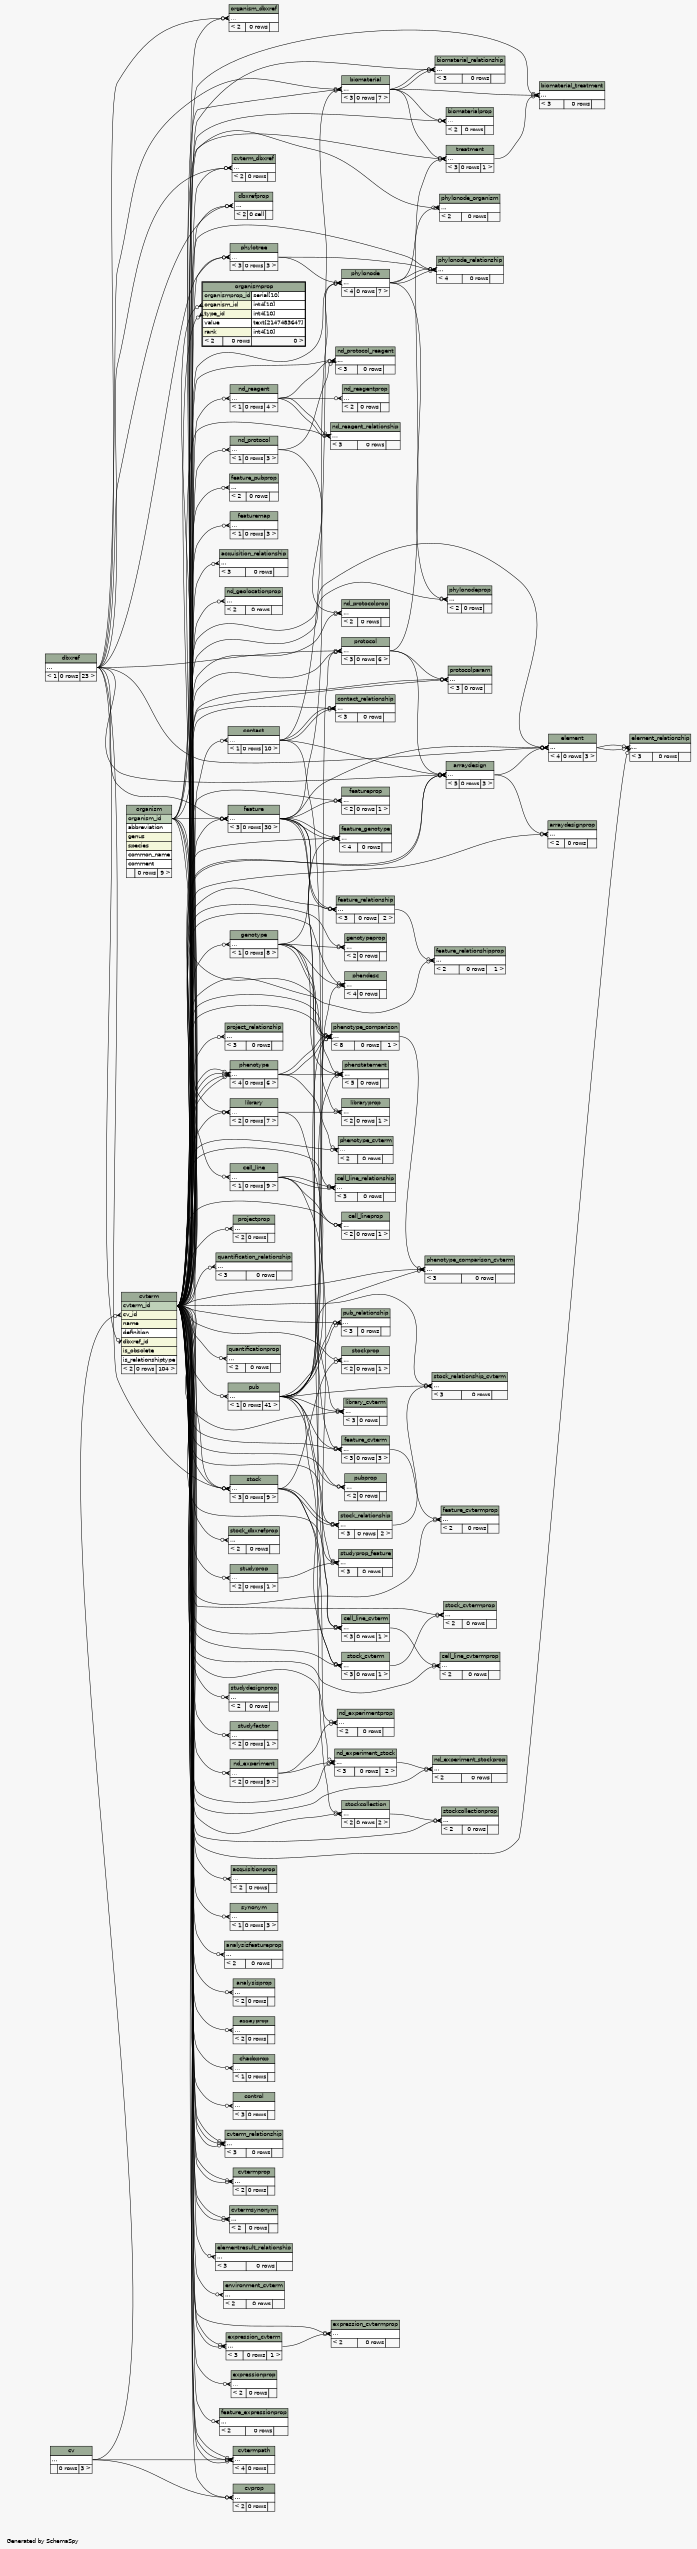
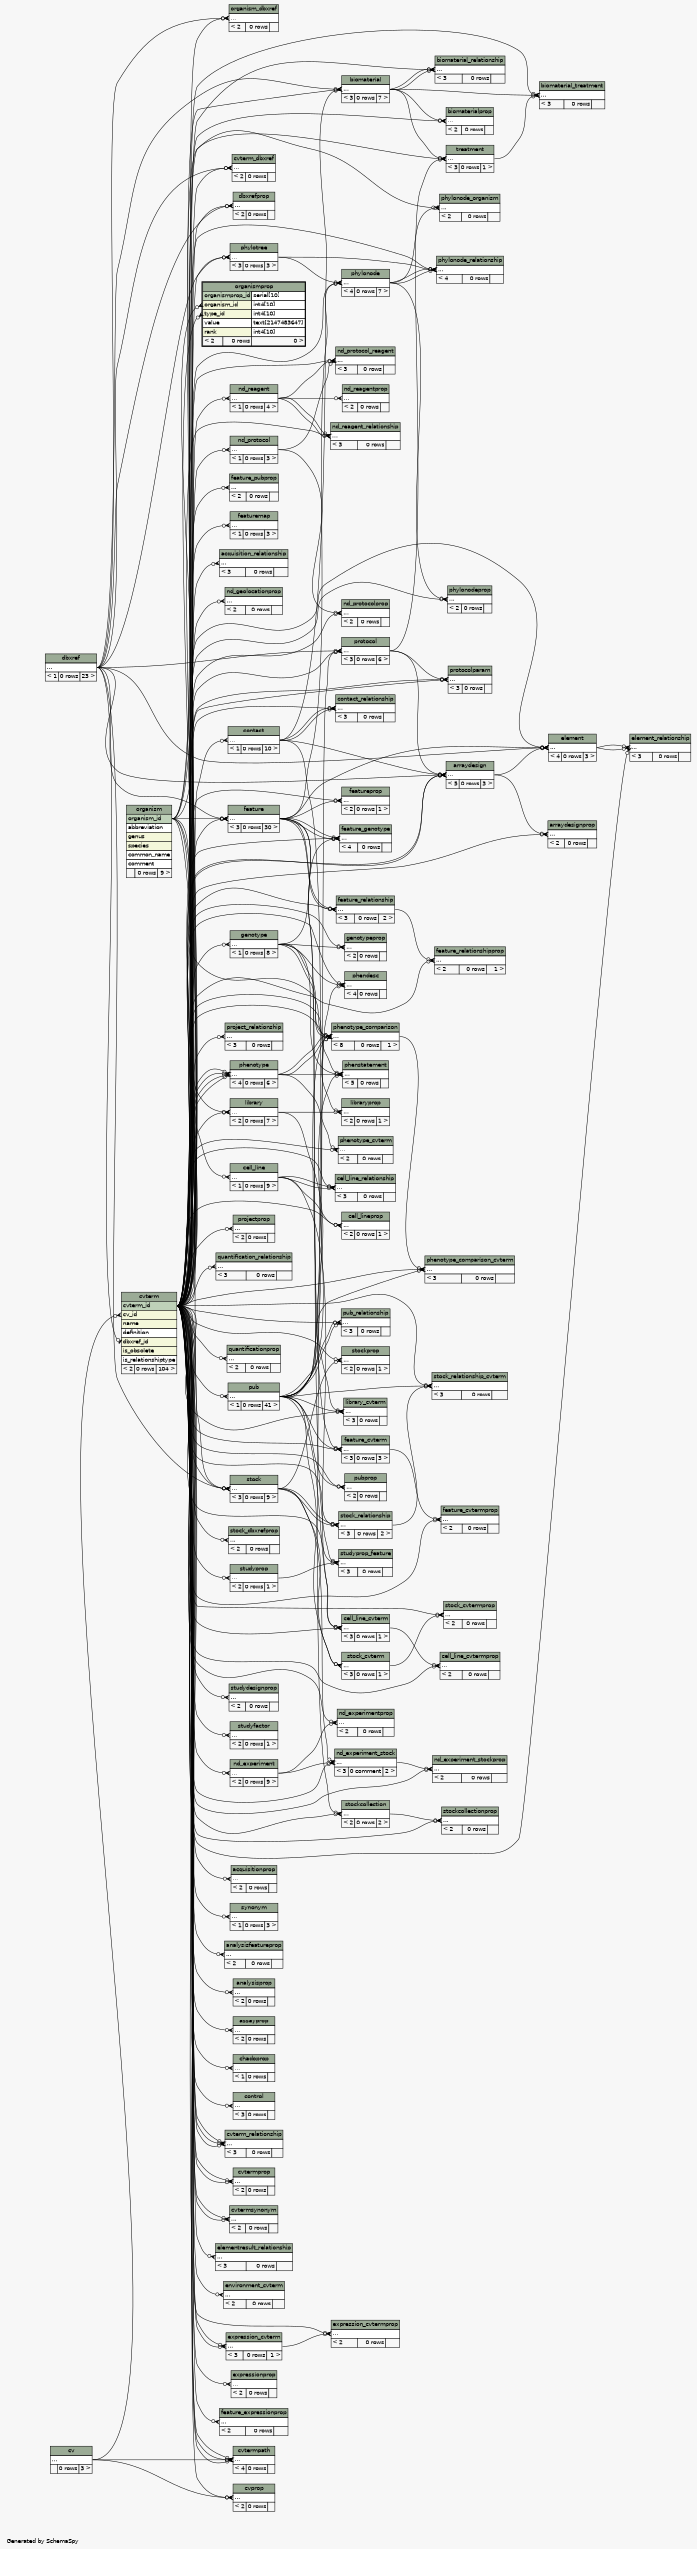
(257, 215) -> (257, 215)
(207, 1641) -> none
(369, 1771) -> (366, 1771)
